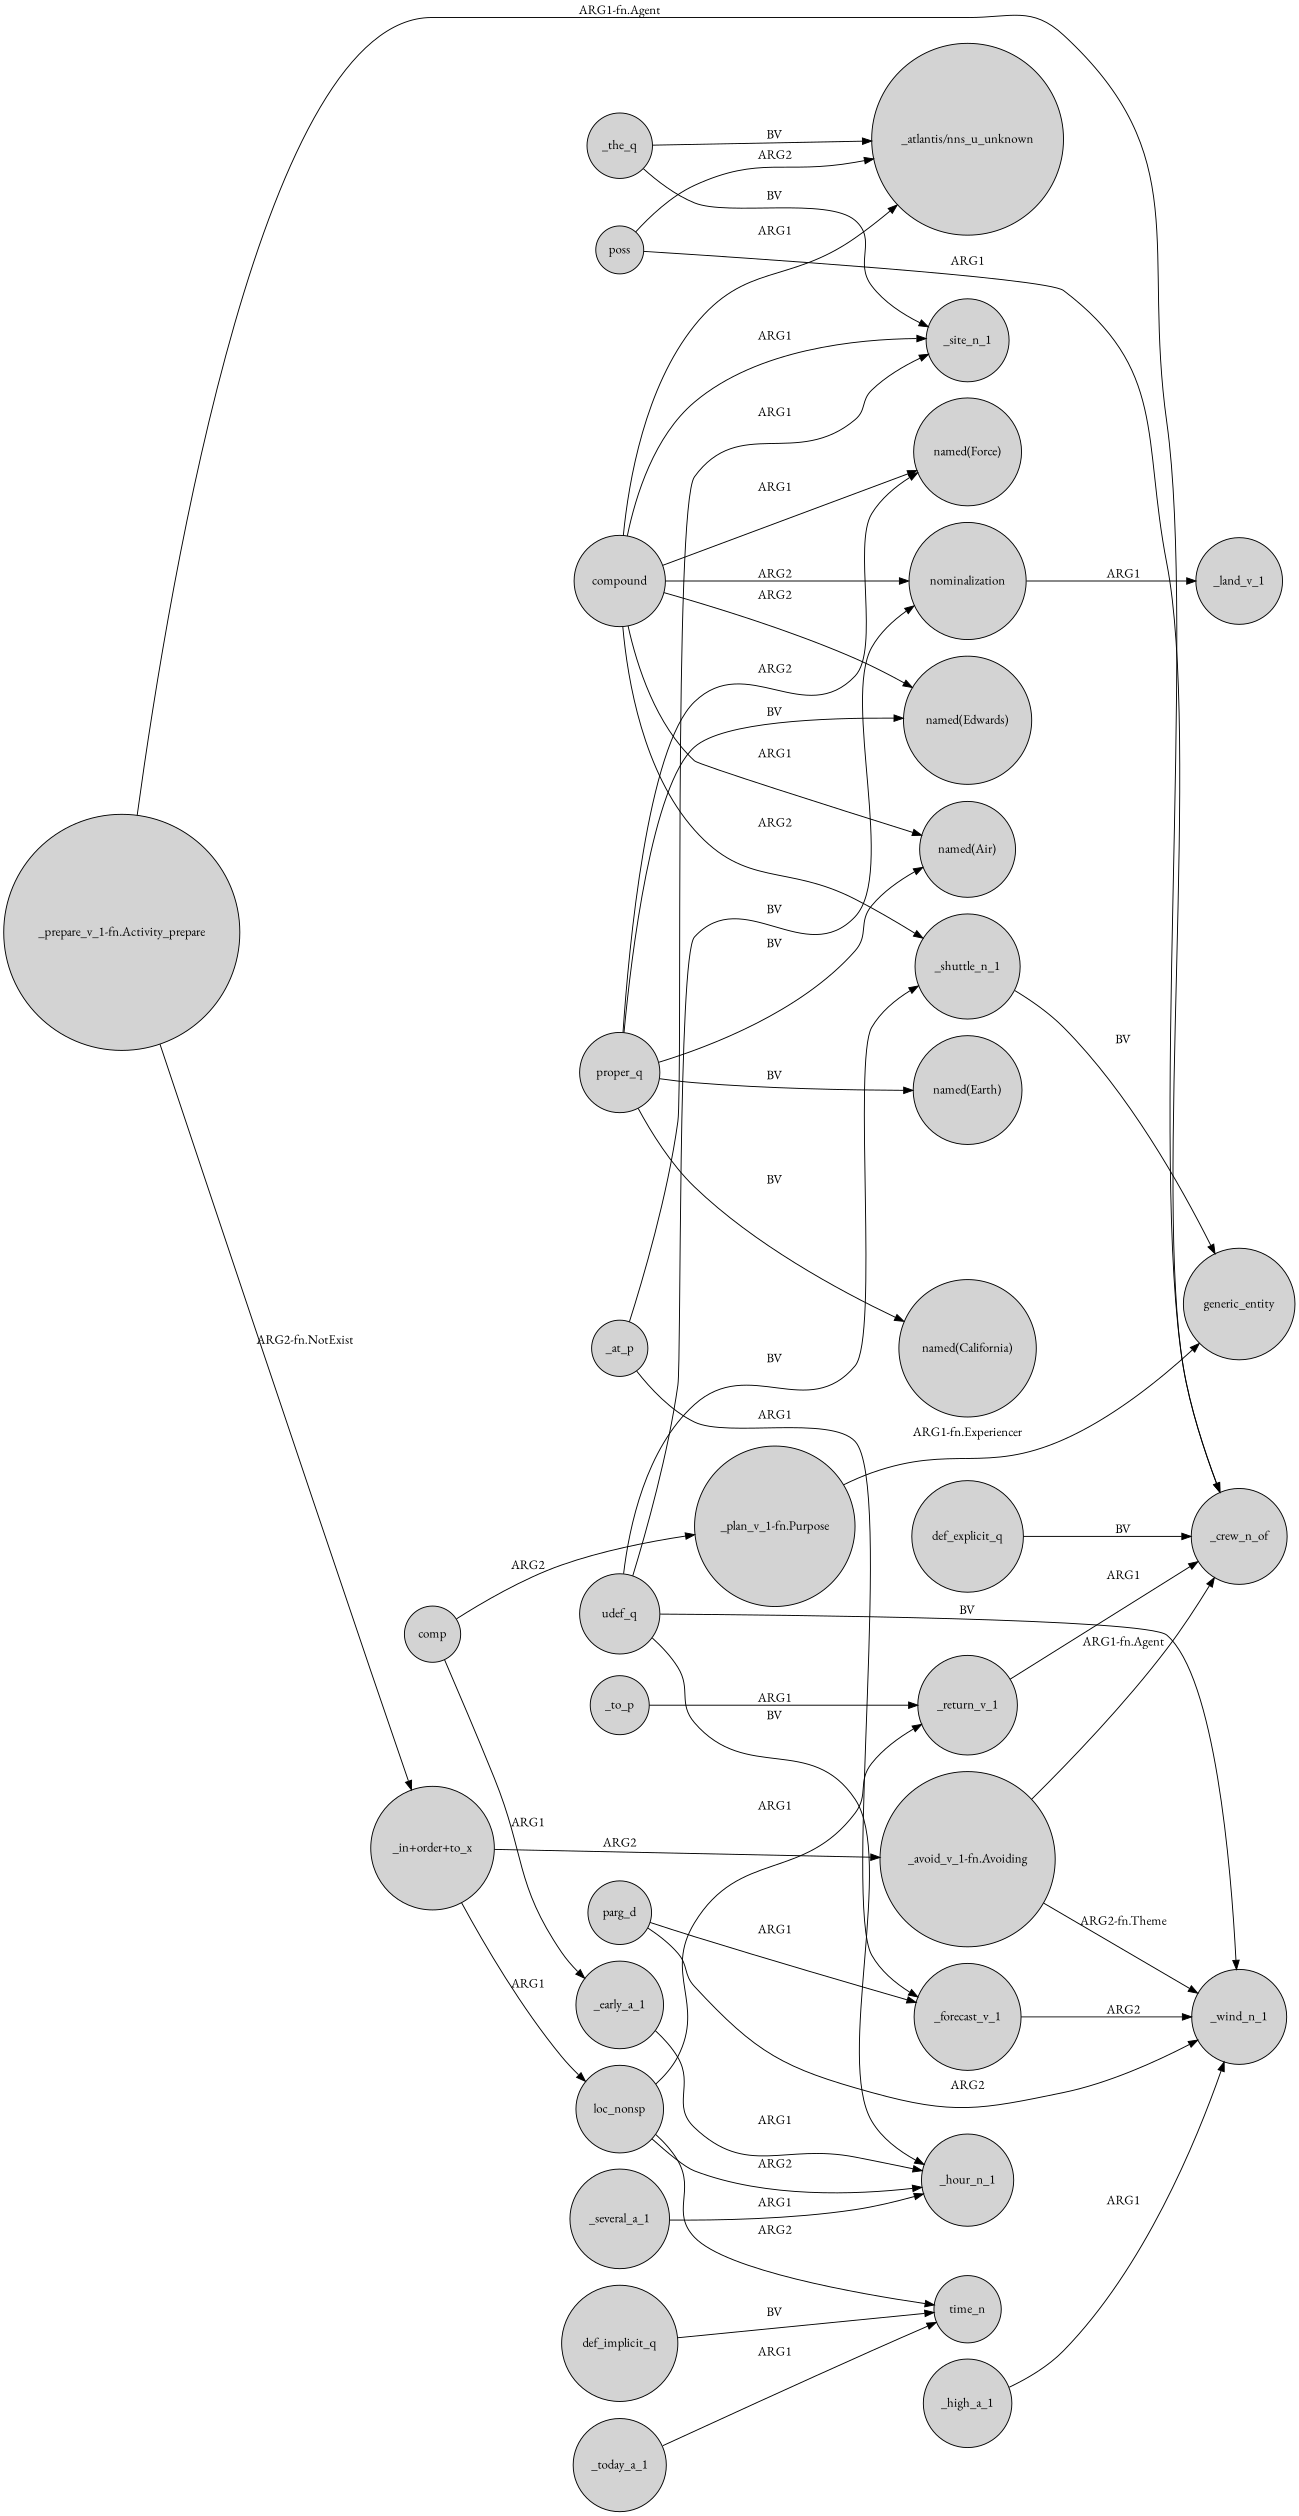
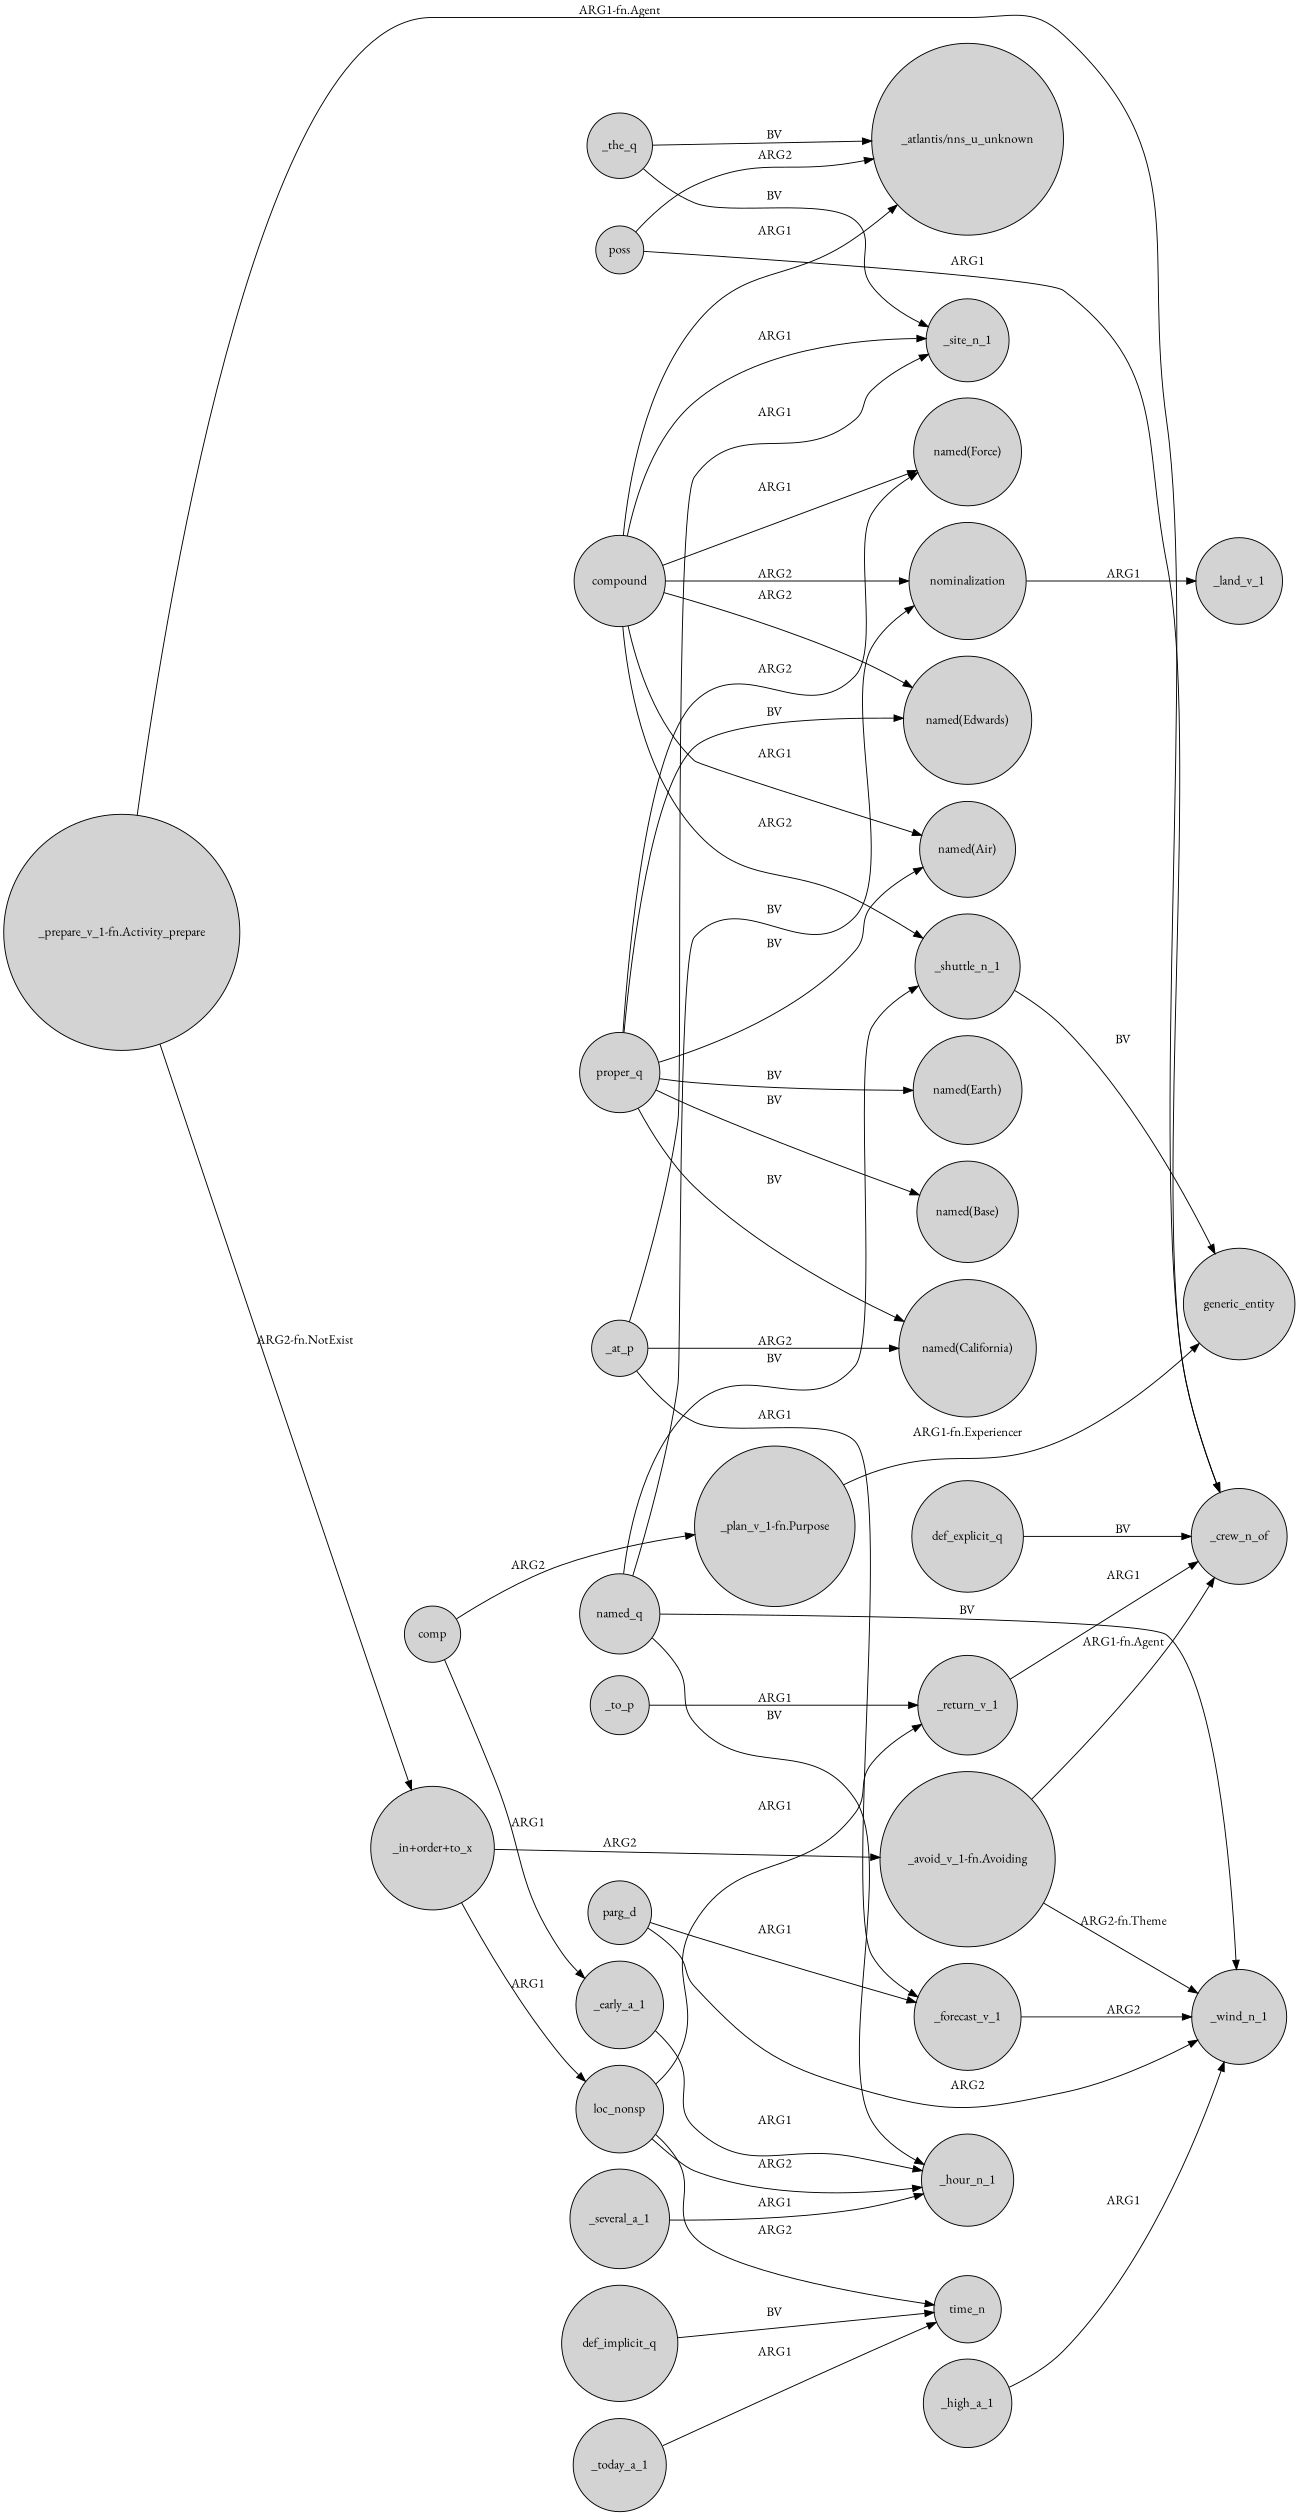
none -> (968, 1212)
none -> (769, 1348)
(620, 1614) -> (620, 1614)
